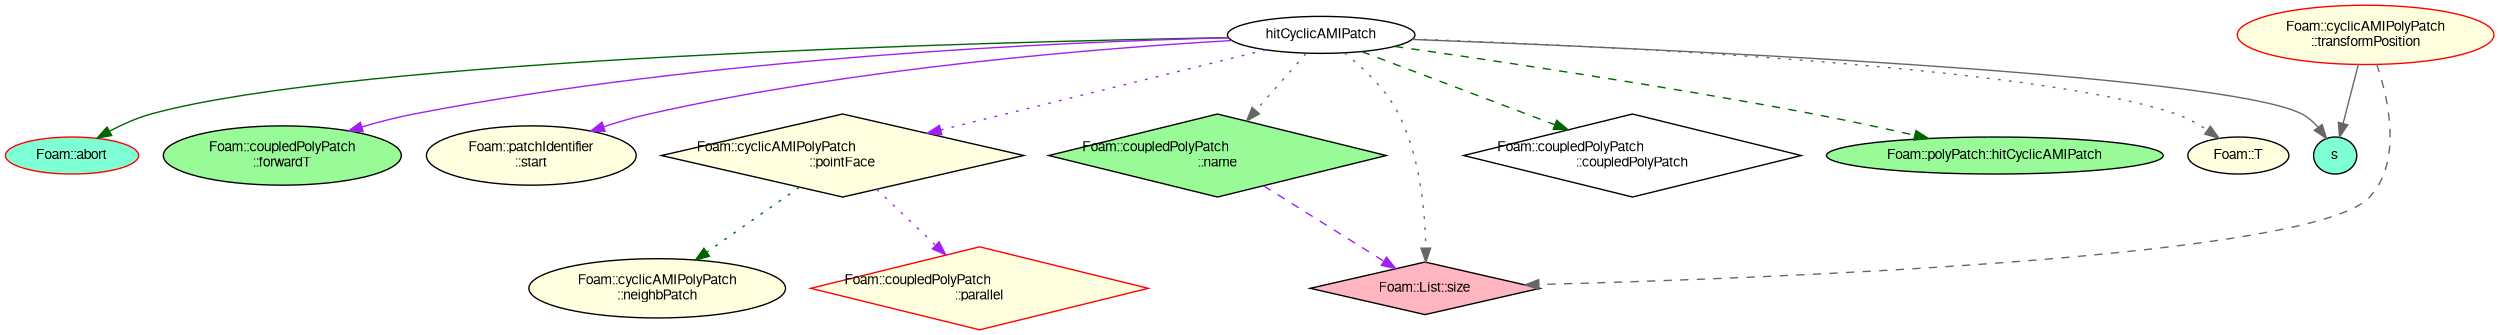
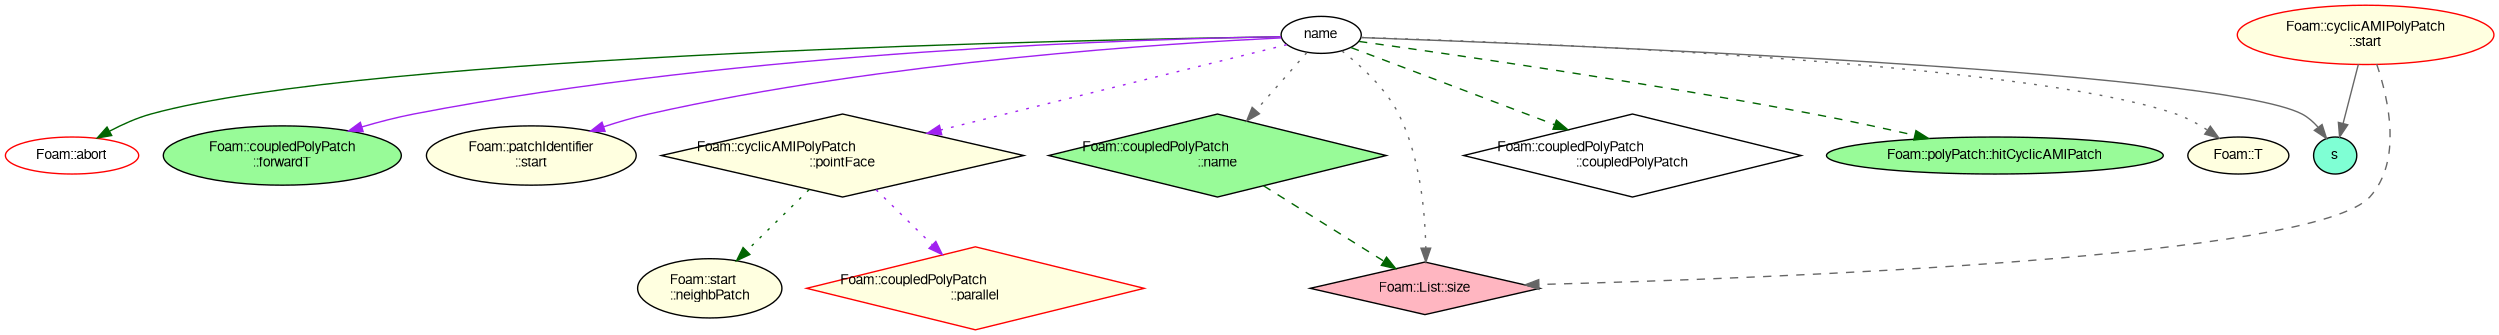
(1321, 35) -> (1321, 35)
(2366, 35) -> (2366, 35)
(72, 156) -> (72, 156)
(1324, 223) -> (1324, 223)
(657, 288) -> (710, 288)
